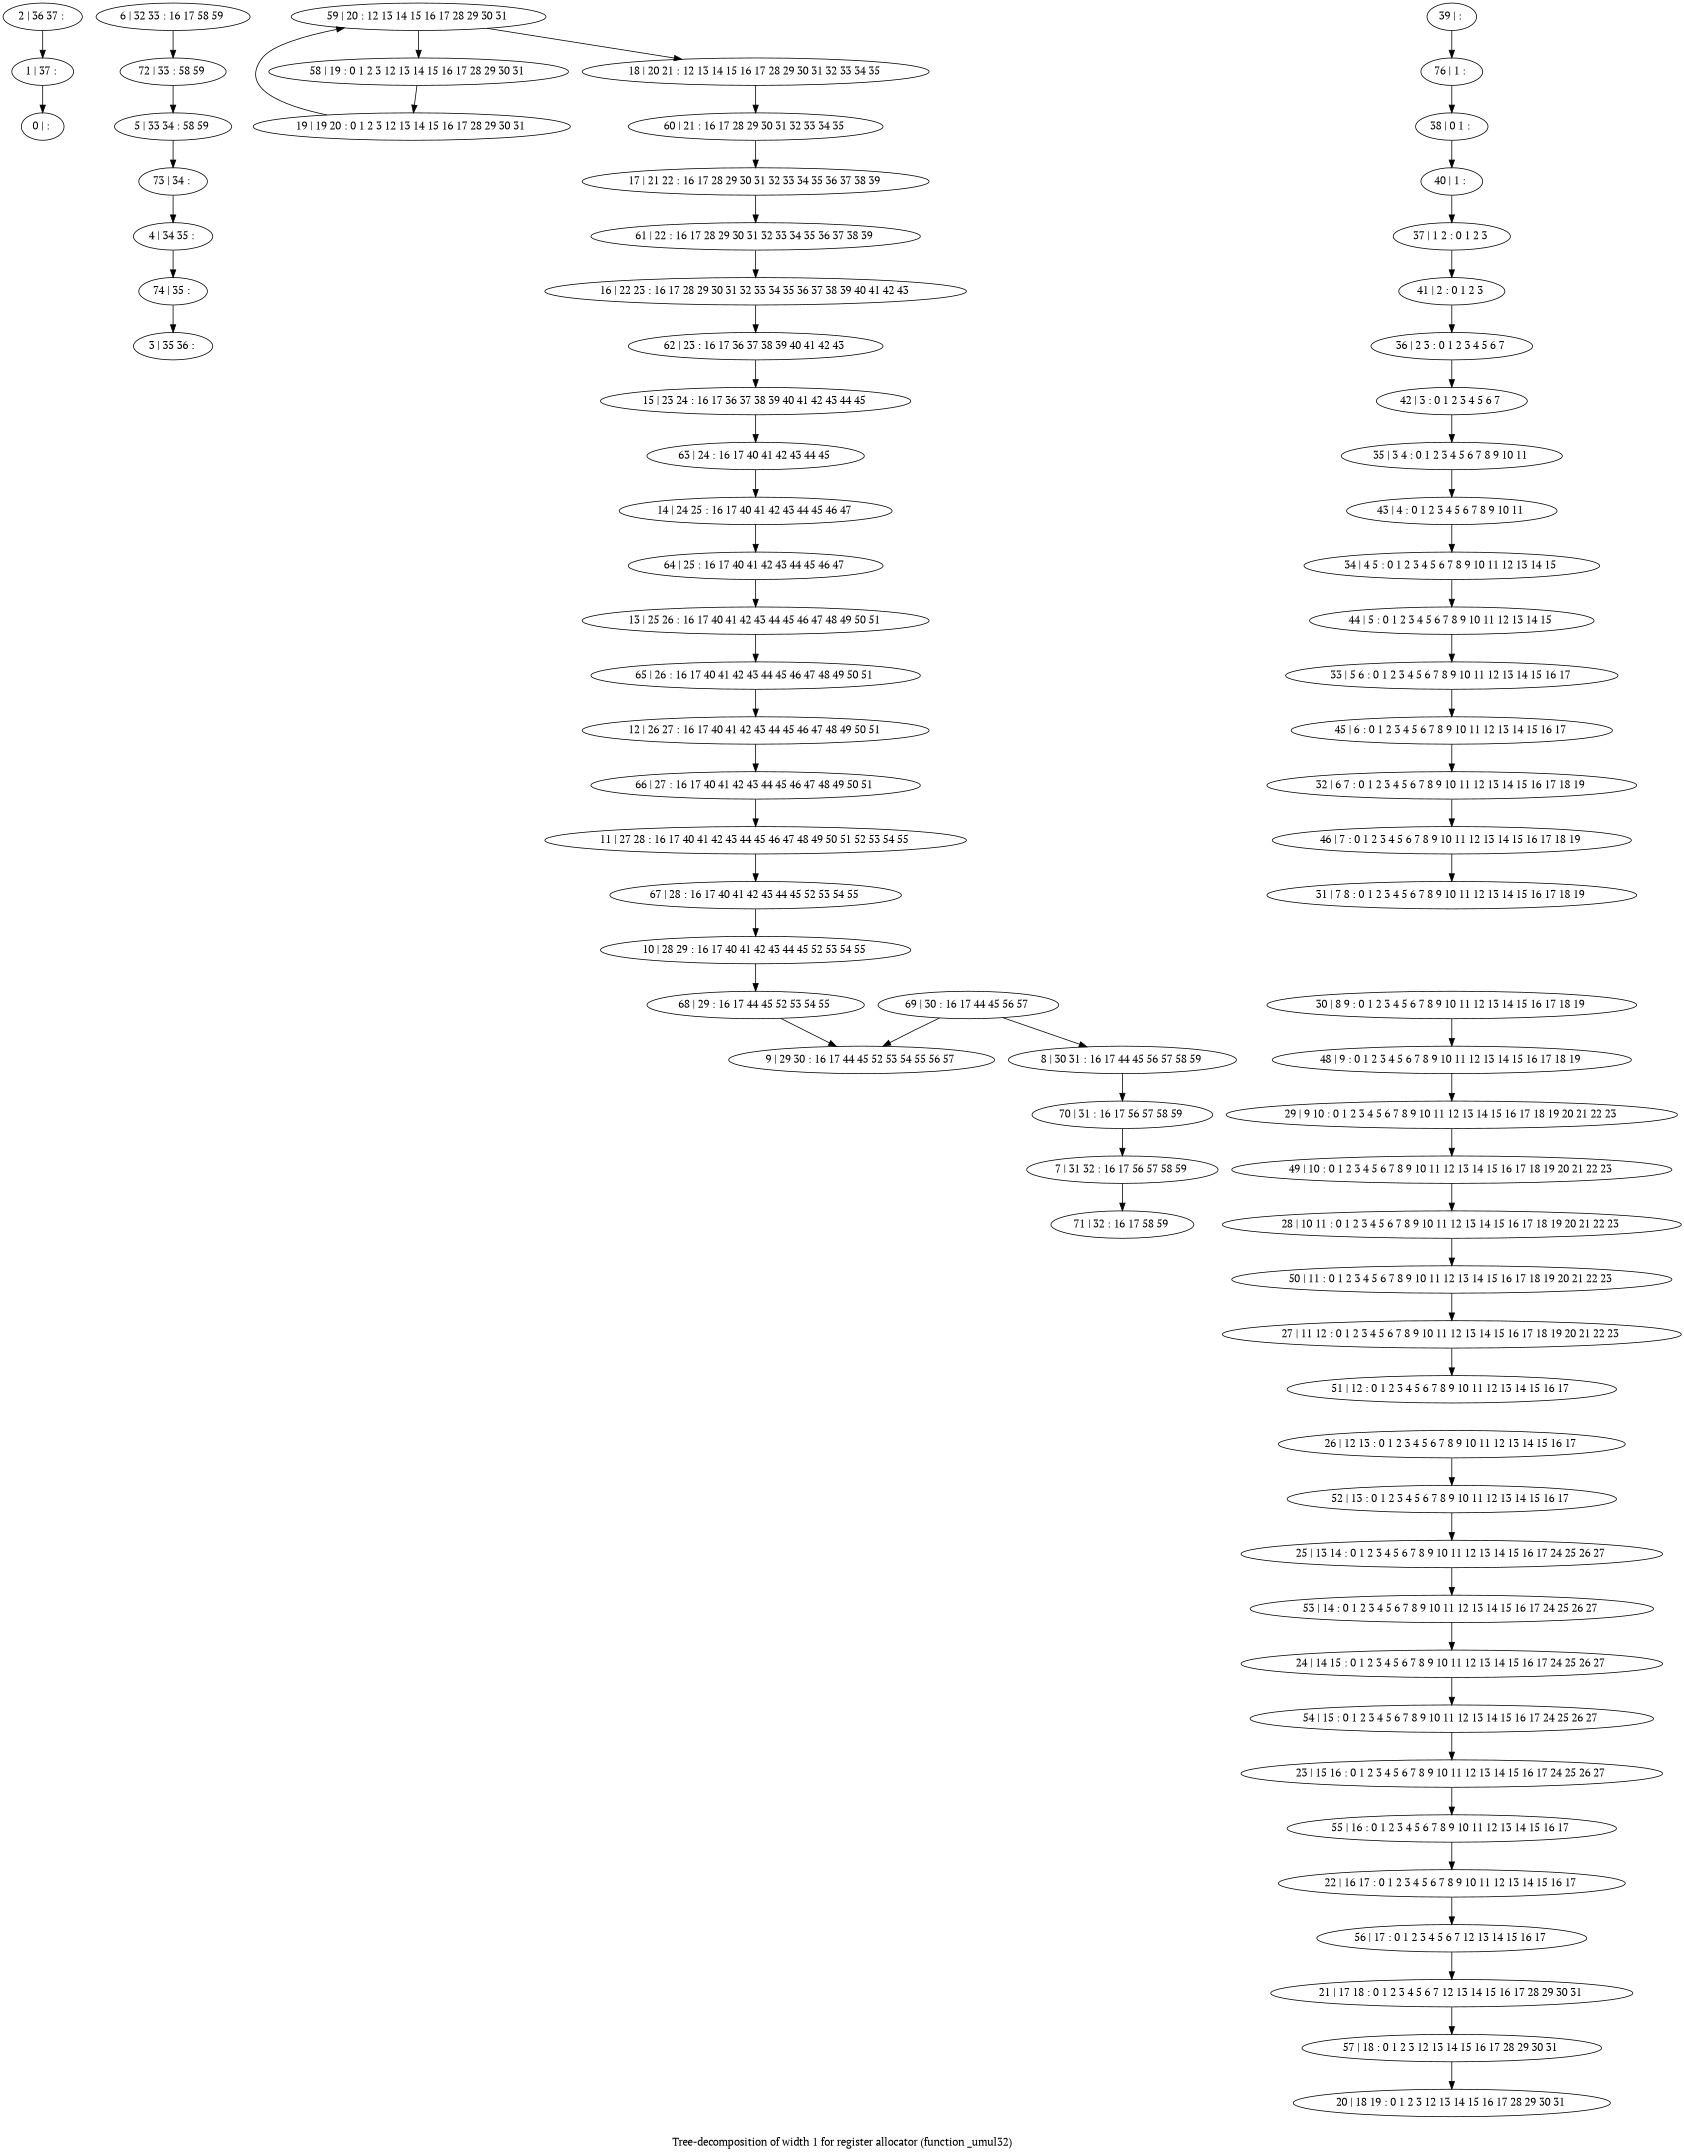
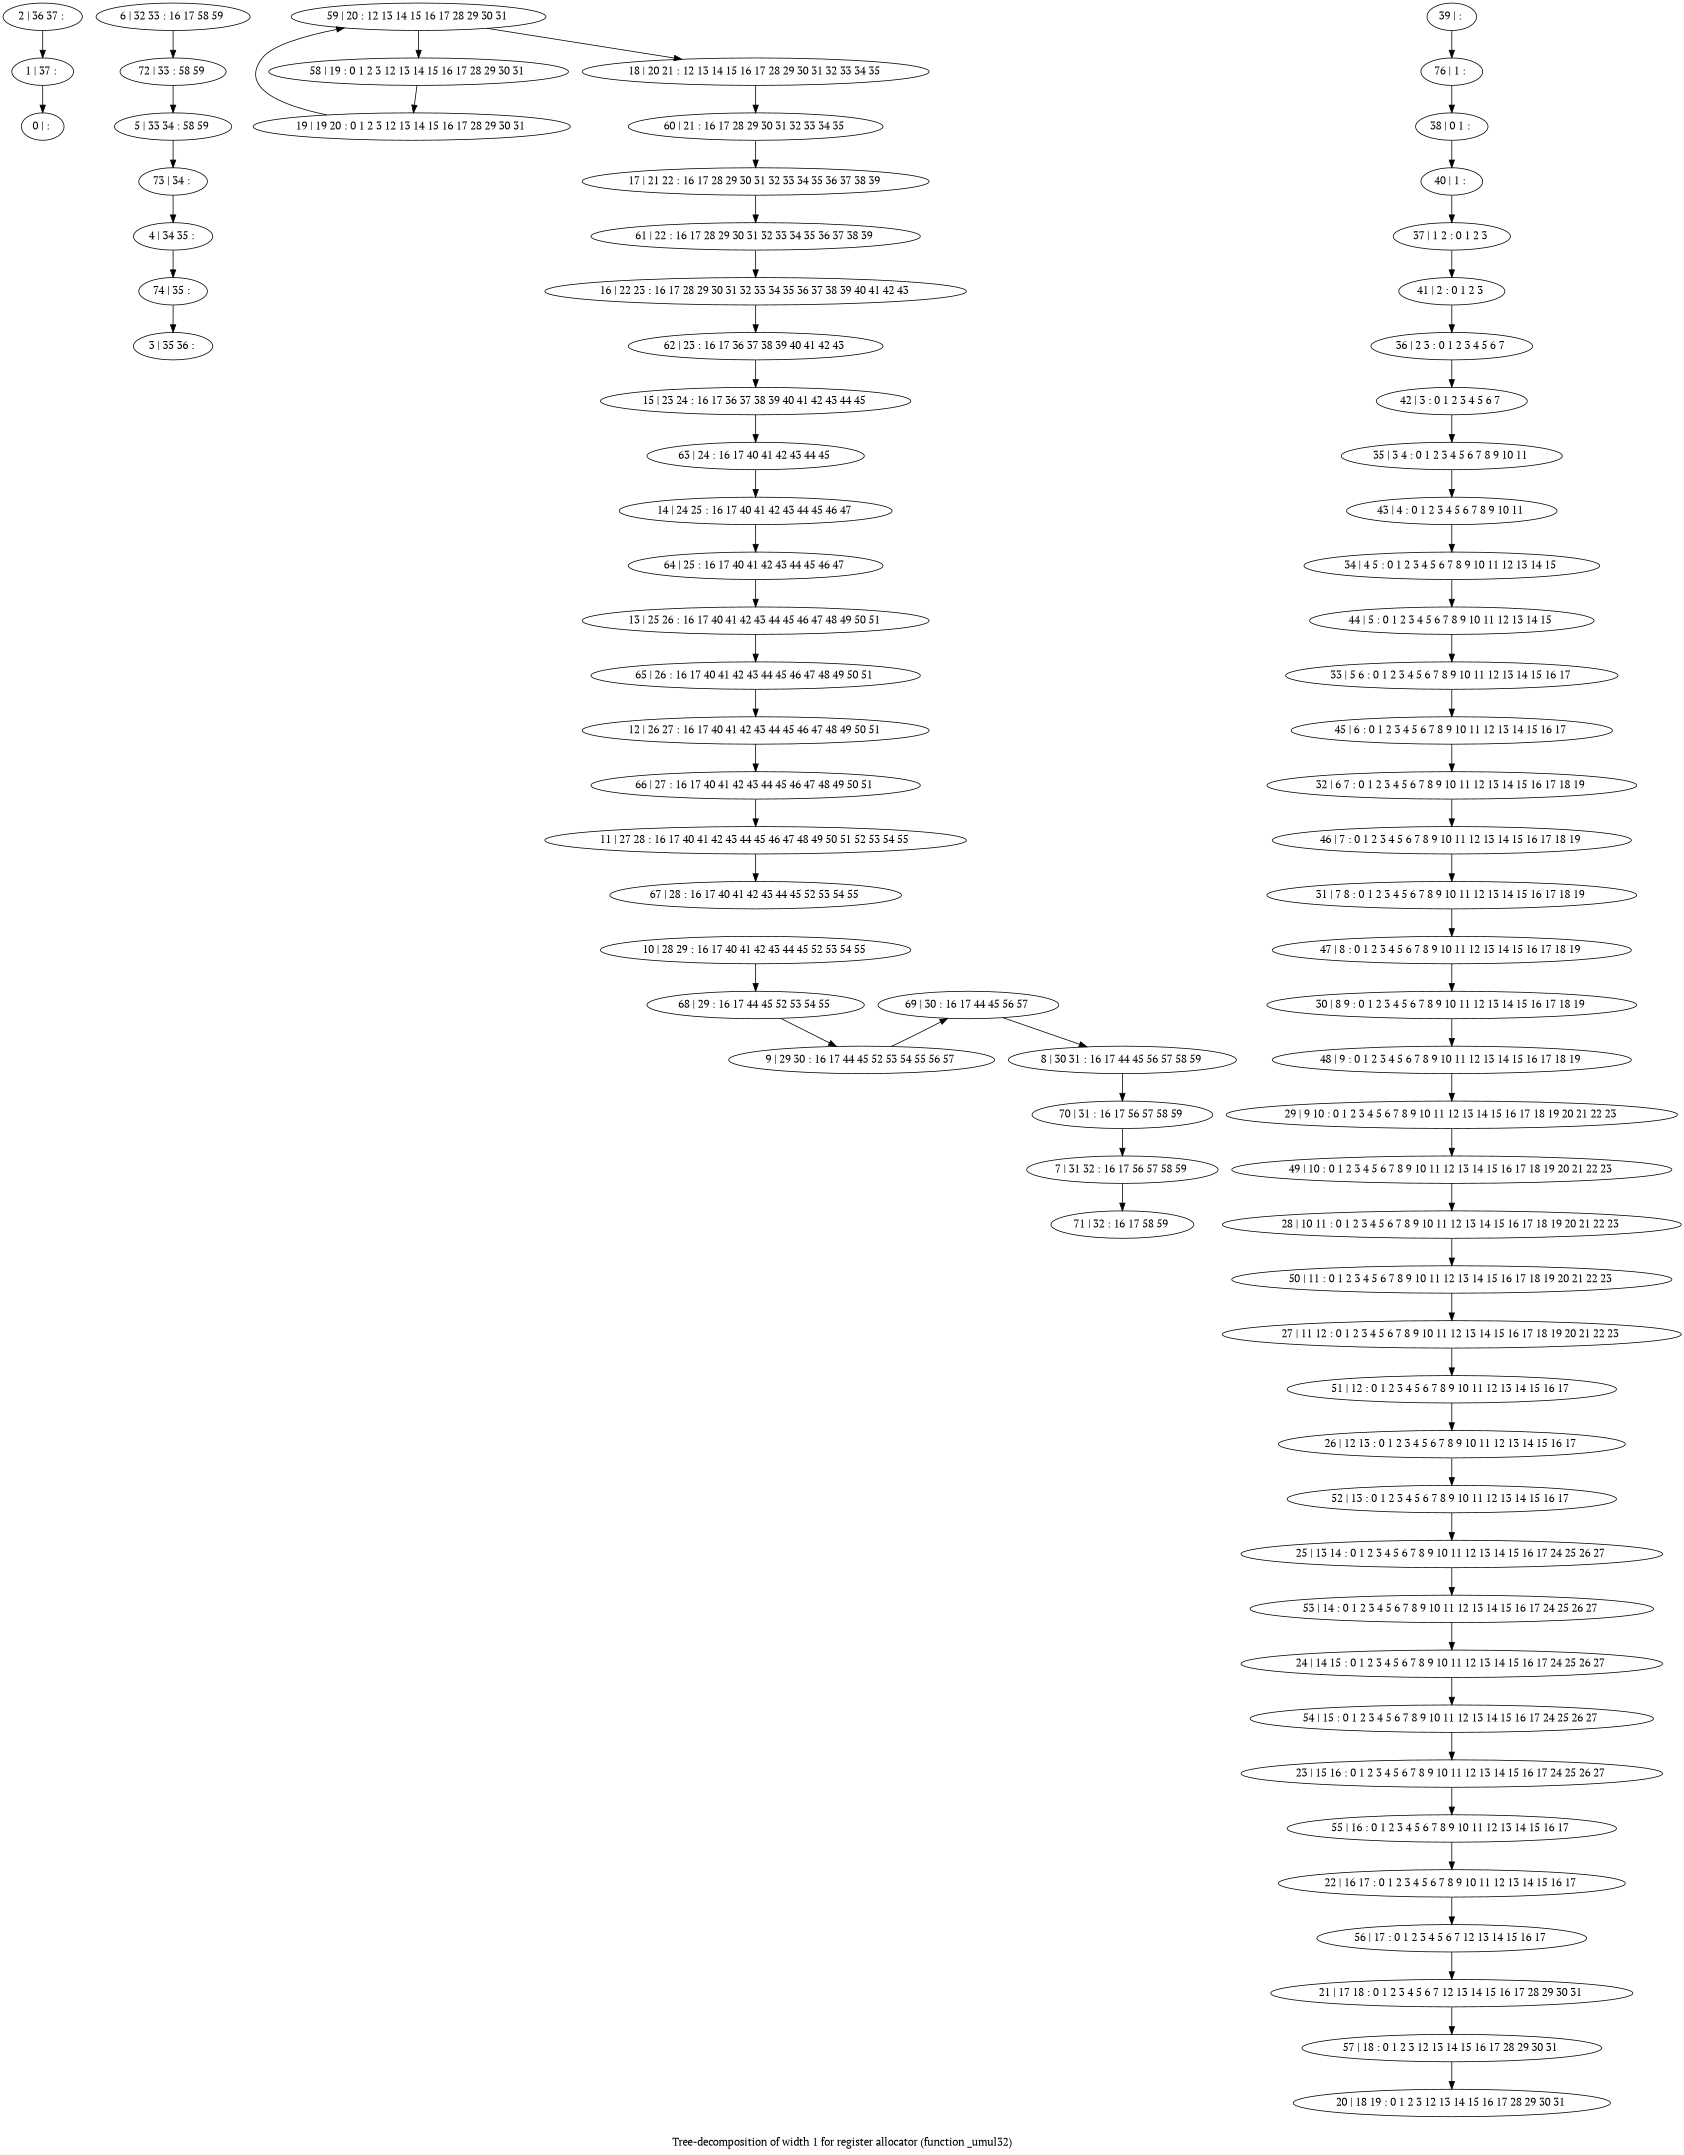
(756, 919) -> none
none -> (1452, 950)
(915, 1030) -> (916, 1034)
none -> (1452, 1413)
